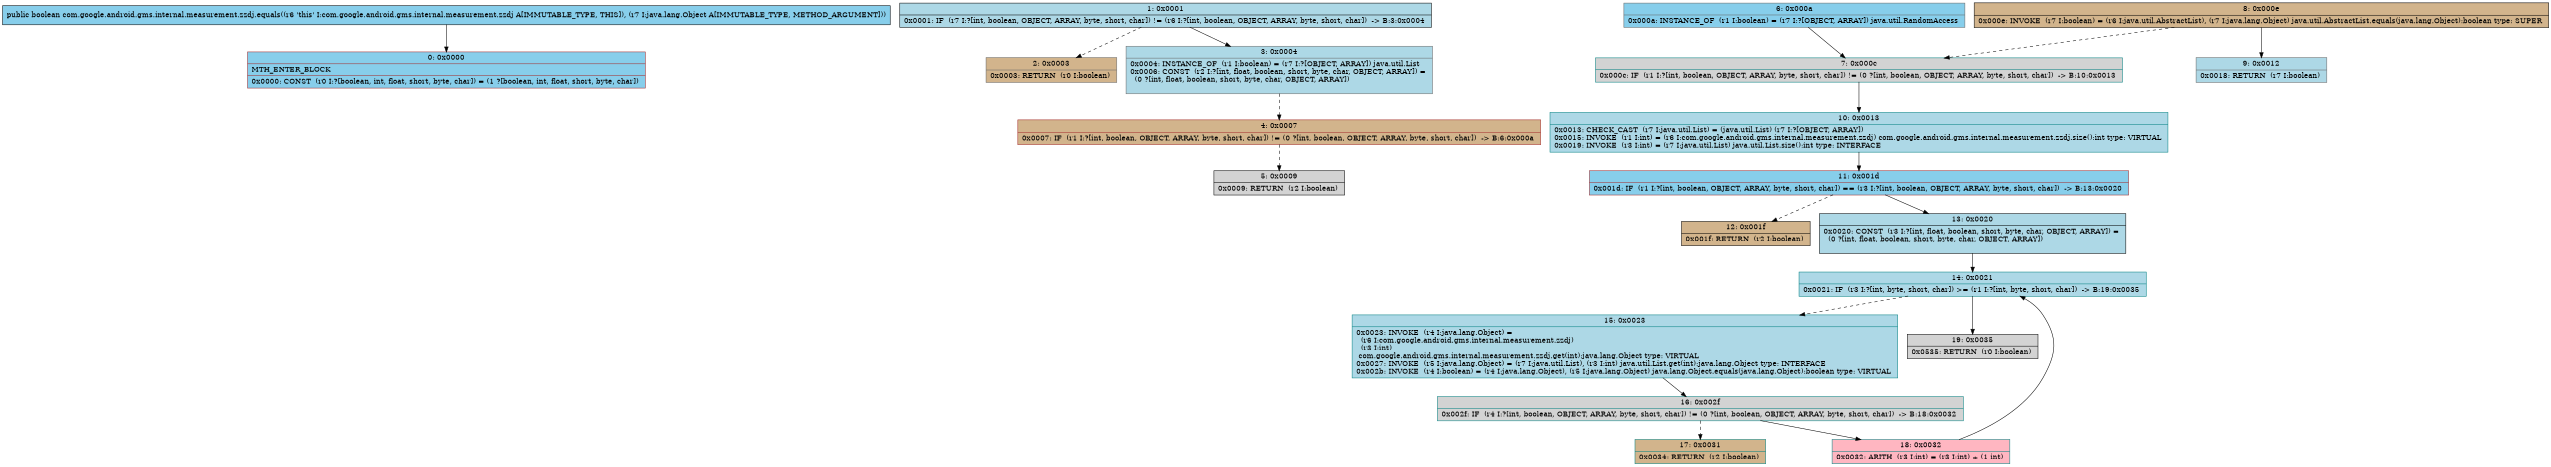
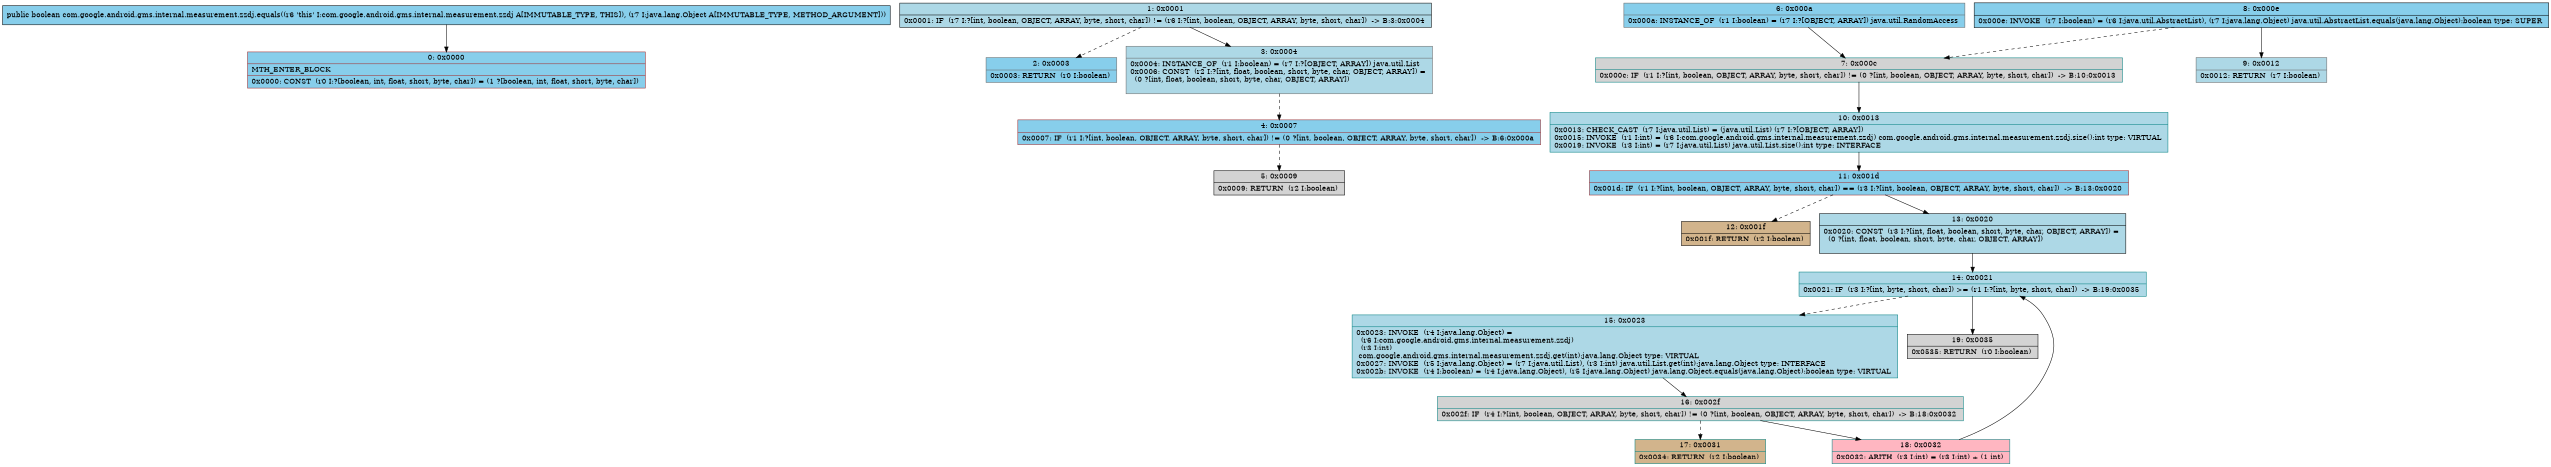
(2261, 15) -> (2261, 15)
(1051, 70) -> (1051, 70)
(2261, 76) -> (2261, 76)
(1279, 132) -> (1279, 132)
